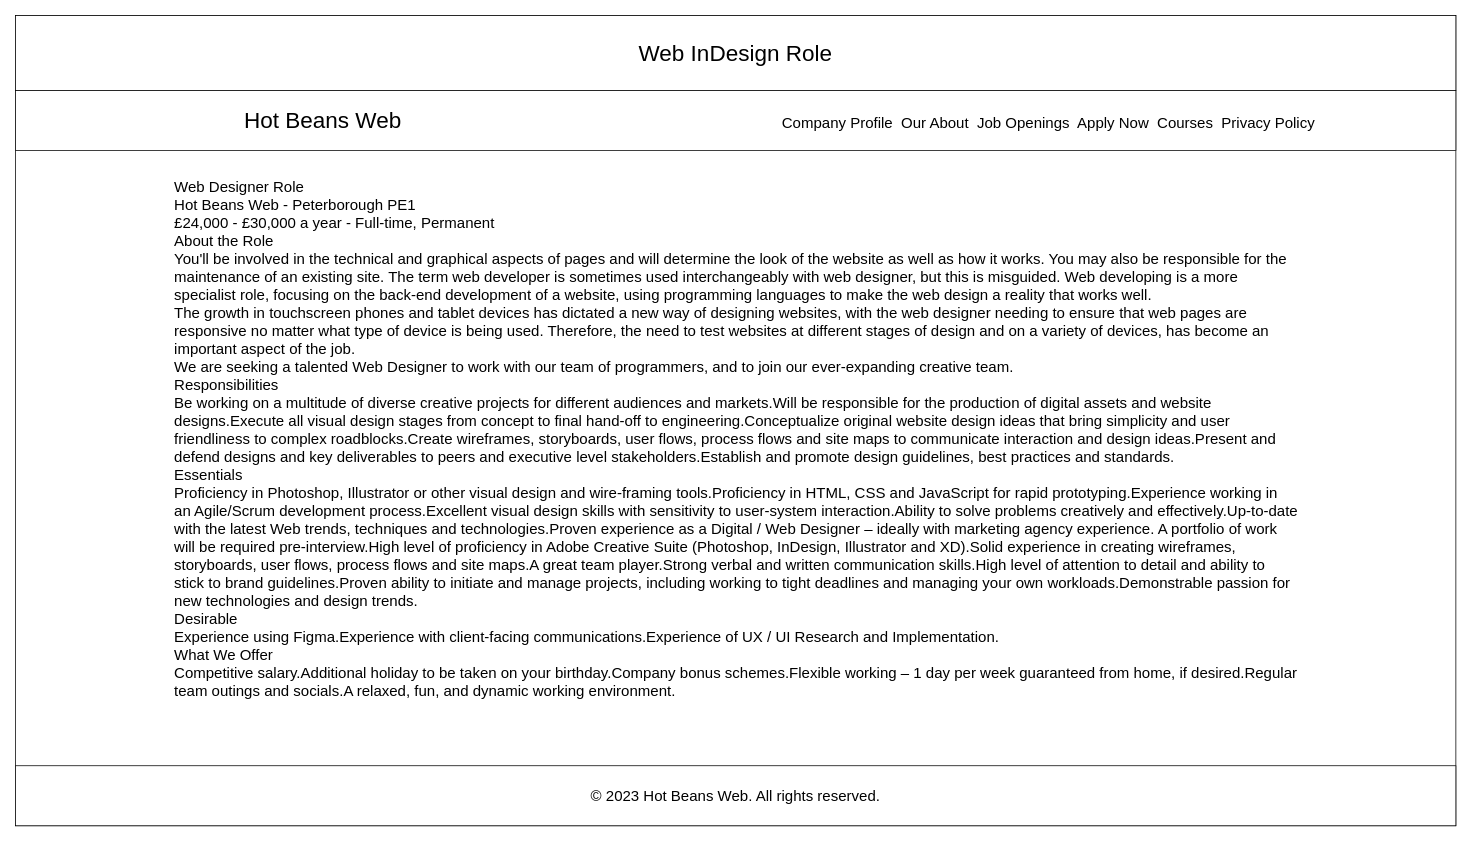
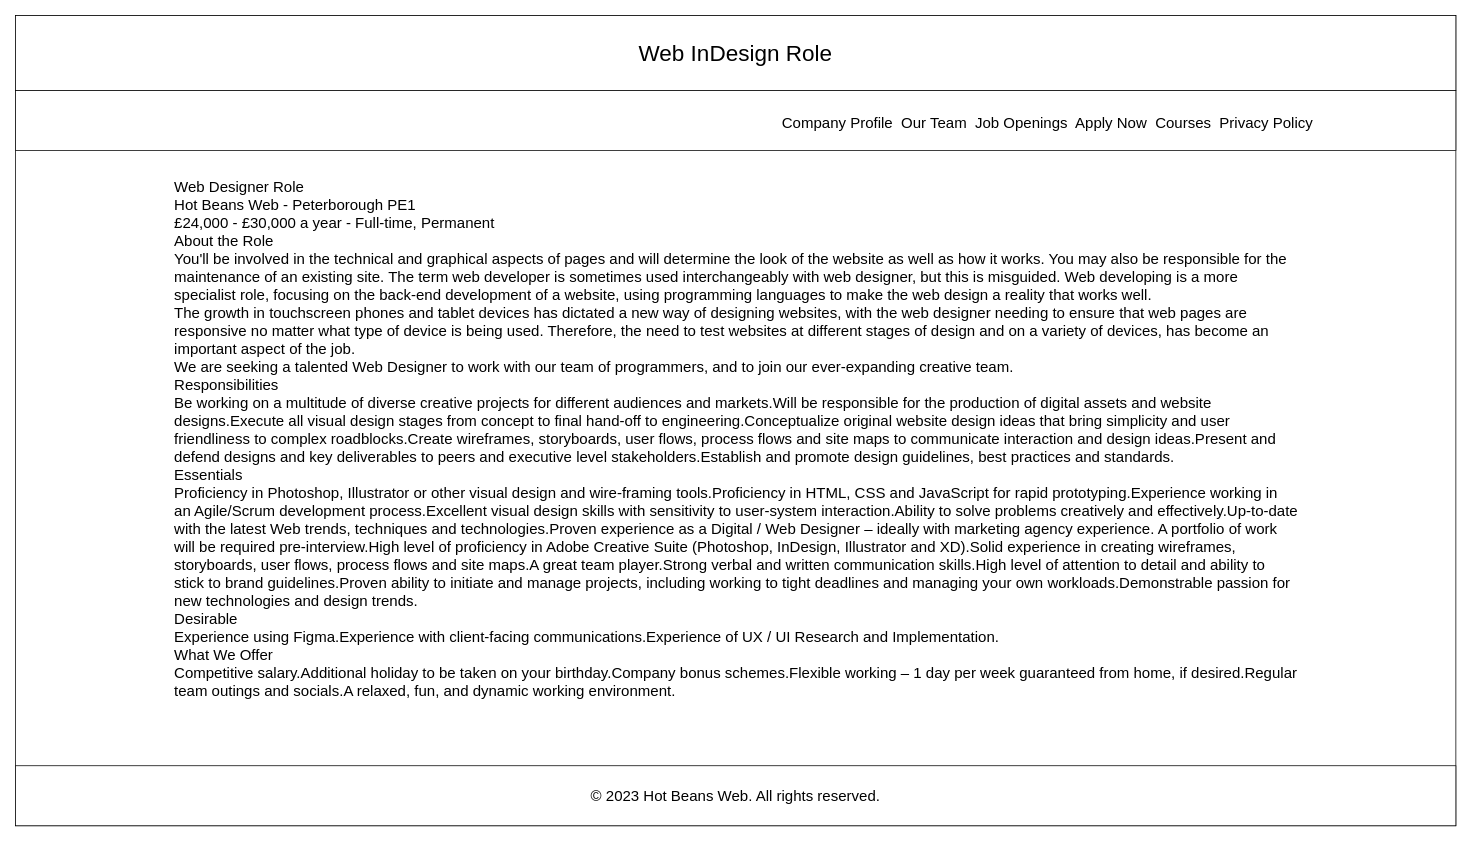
(323, 120) -> none
(1119, 120) -> (1119, 120)
